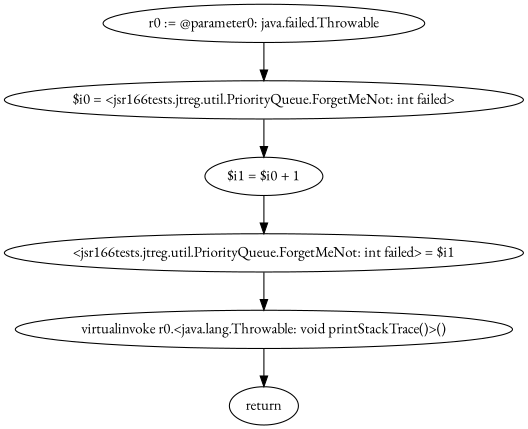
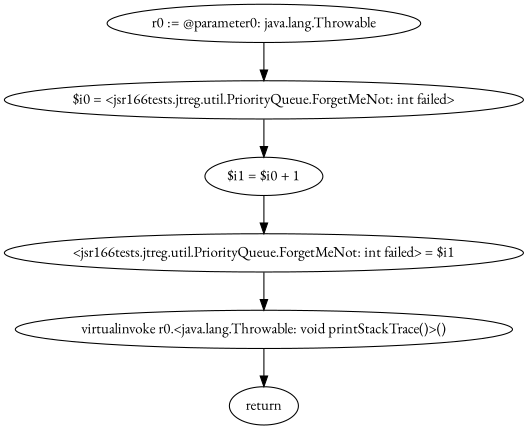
(264, 23) -> (264, 23)
